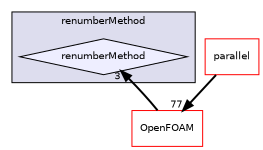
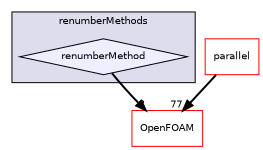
(104, 21) -> (104, 21)
(143, 94) -> (126, 89)
